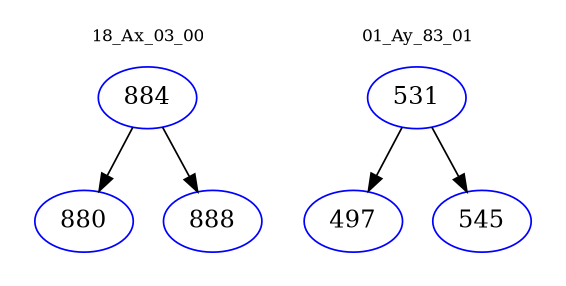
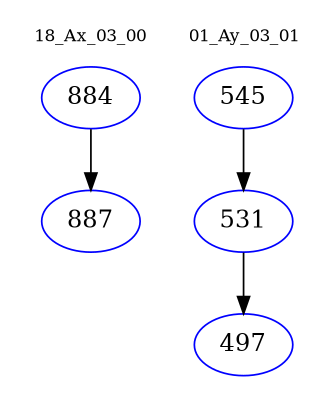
(418, 37) -> (244, 37)
(445, 152) -> (244, 151)
(84, 221) -> none
(213, 221) -> (91, 221)
